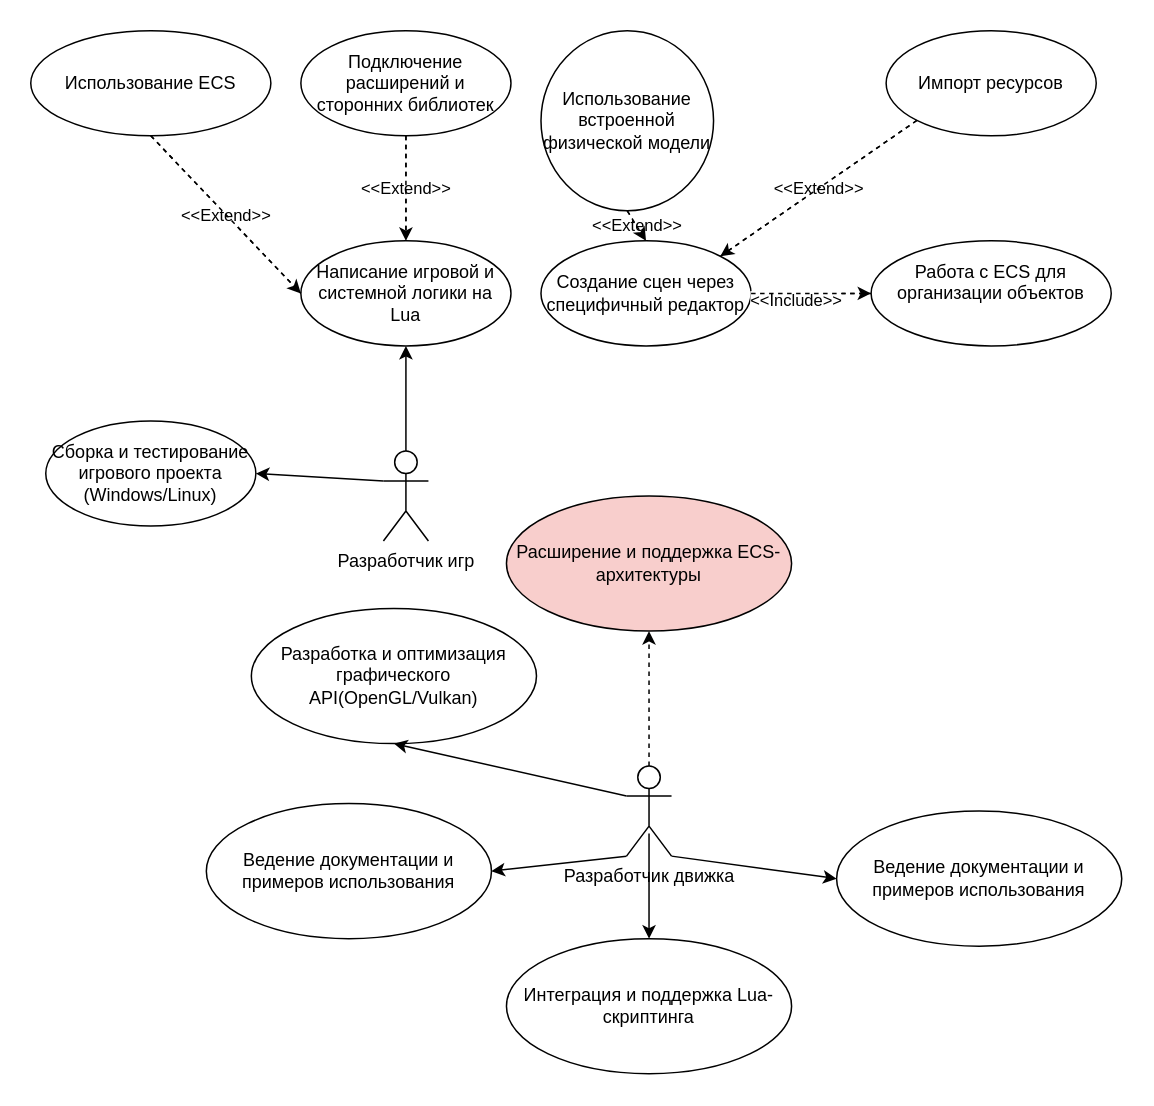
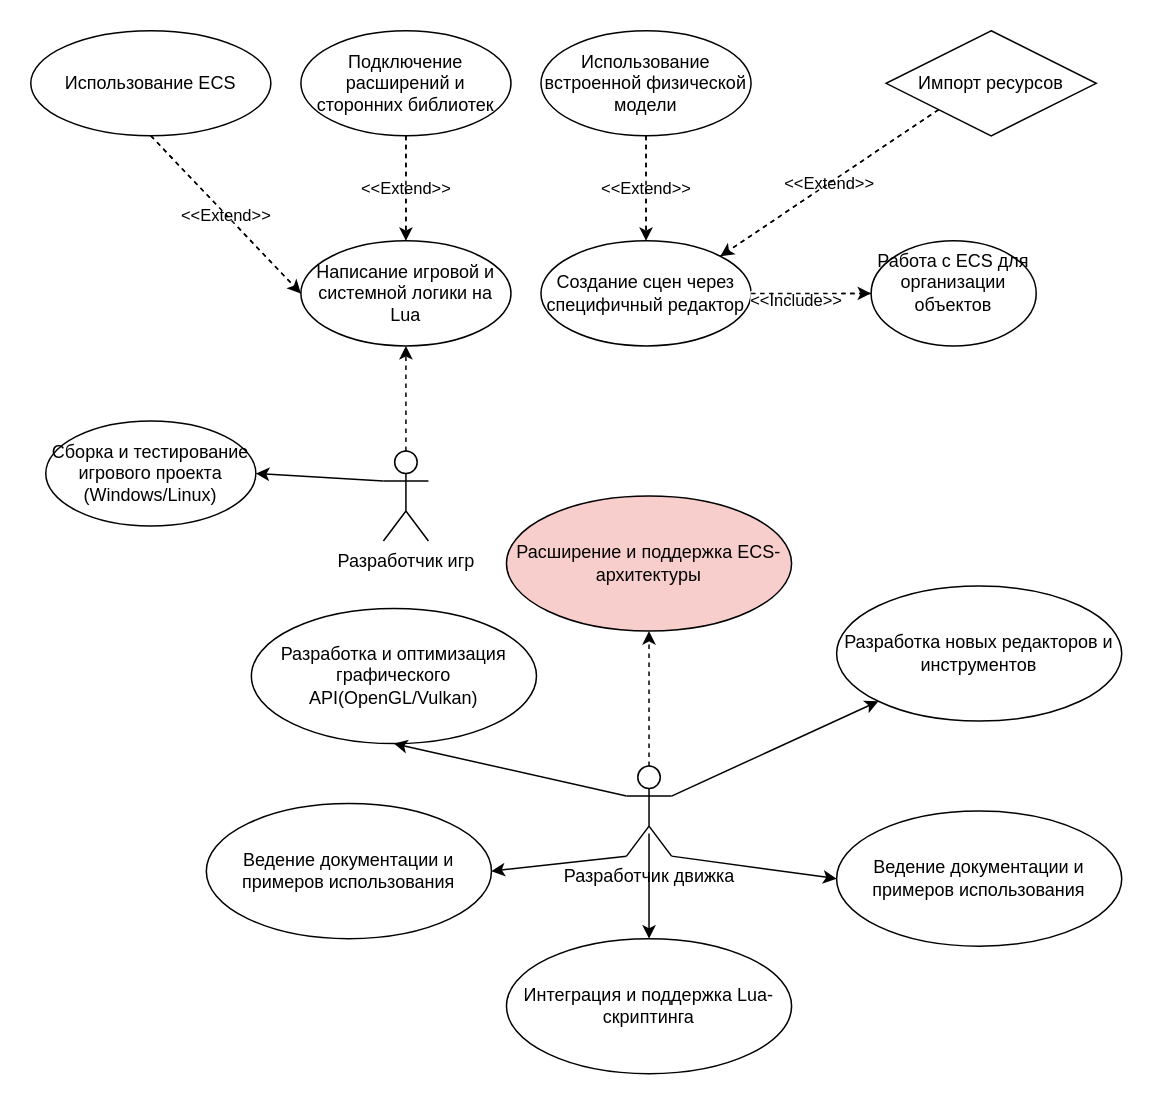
(991, 83) -> (991, 83)
(627, 121) -> (646, 83)
(991, 293) -> (953, 293)
(406, 404) -> (406, 404)
none -> (979, 653)
none -> (771, 750)
